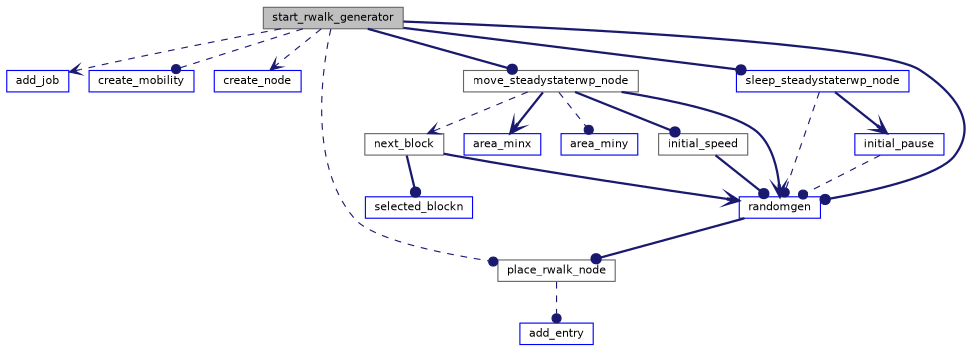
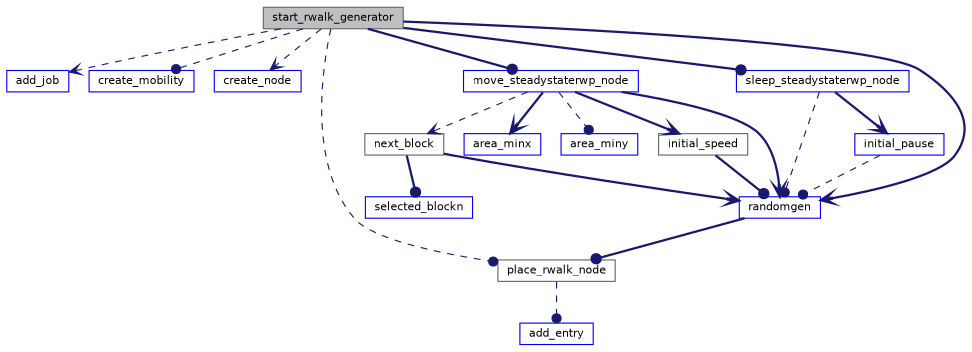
(782, 45) -> (781, 45)
(551, 81) -> (551, 81)
(623, 111) -> (622, 111)
